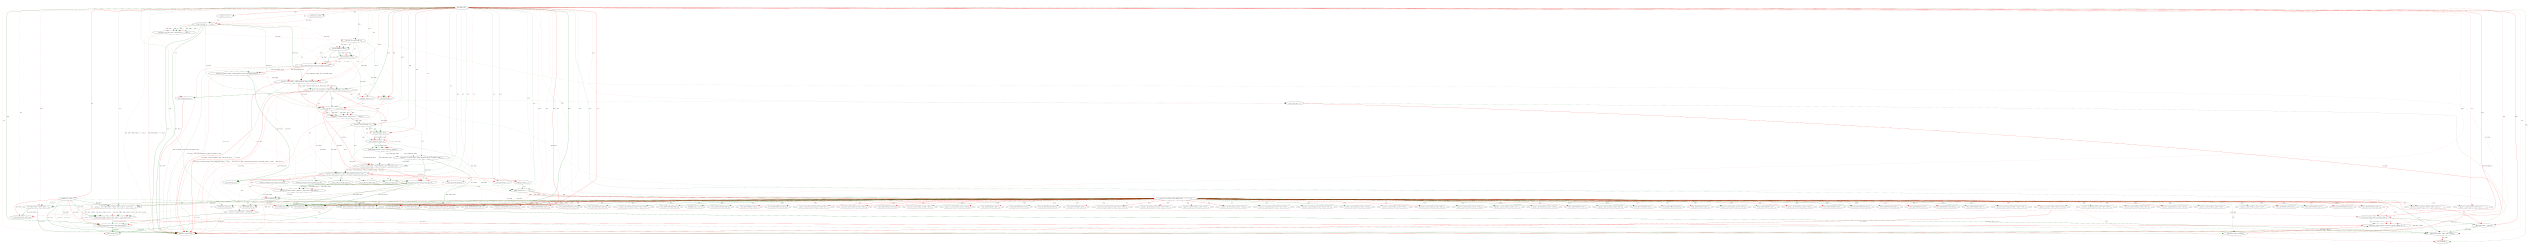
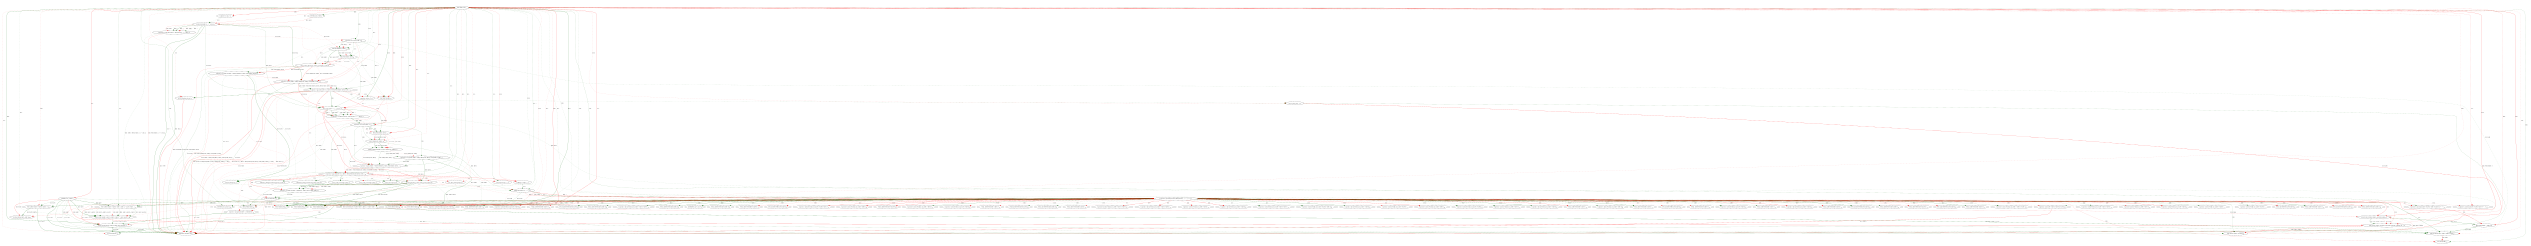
(2310, 230) -> (2314, 228)
